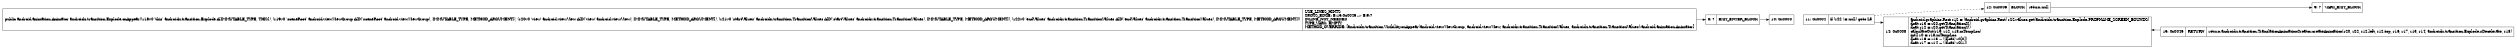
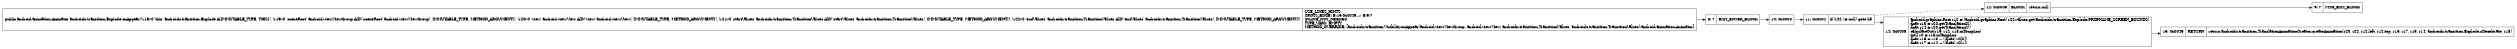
(2343, 7) -> (2343, 7)
none -> (1797, 20)
(1941, 28) -> (1941, 28)
(2157, 30) -> (2155, 33)
